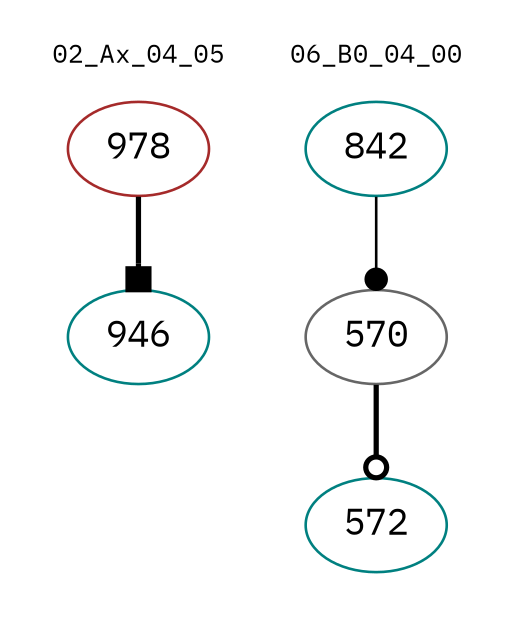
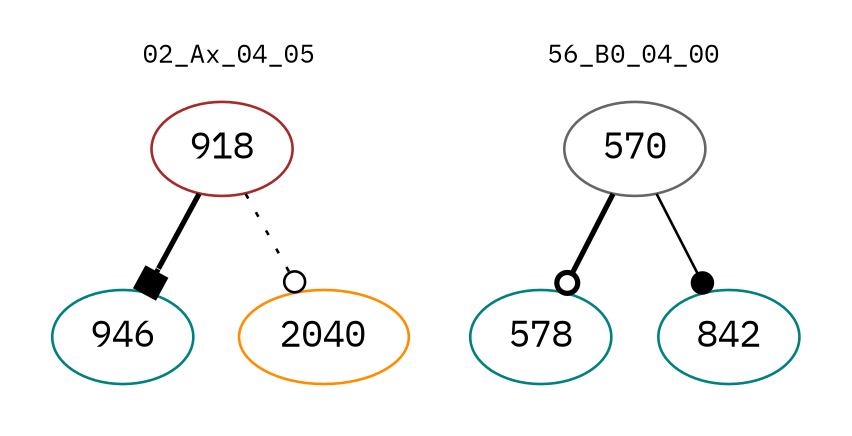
(378, 56) -> (635, 56)
(138, 149) -> (222, 149)
(376, 233) -> (677, 234)
none -> (324, 337)
(376, 525) -> (541, 337)
